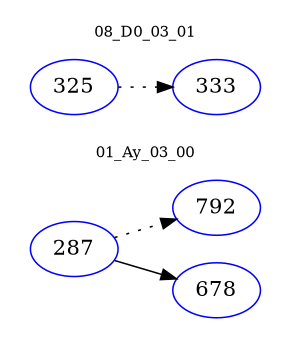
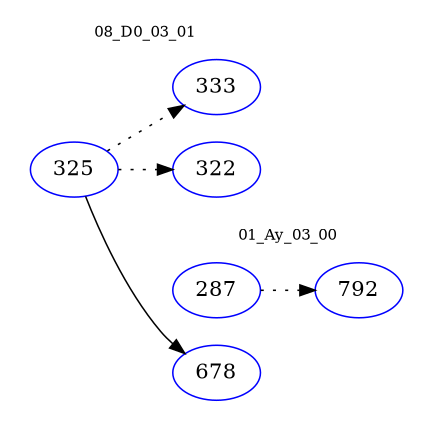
none -> (217, 170)
(138, 267) -> (122, 274)
